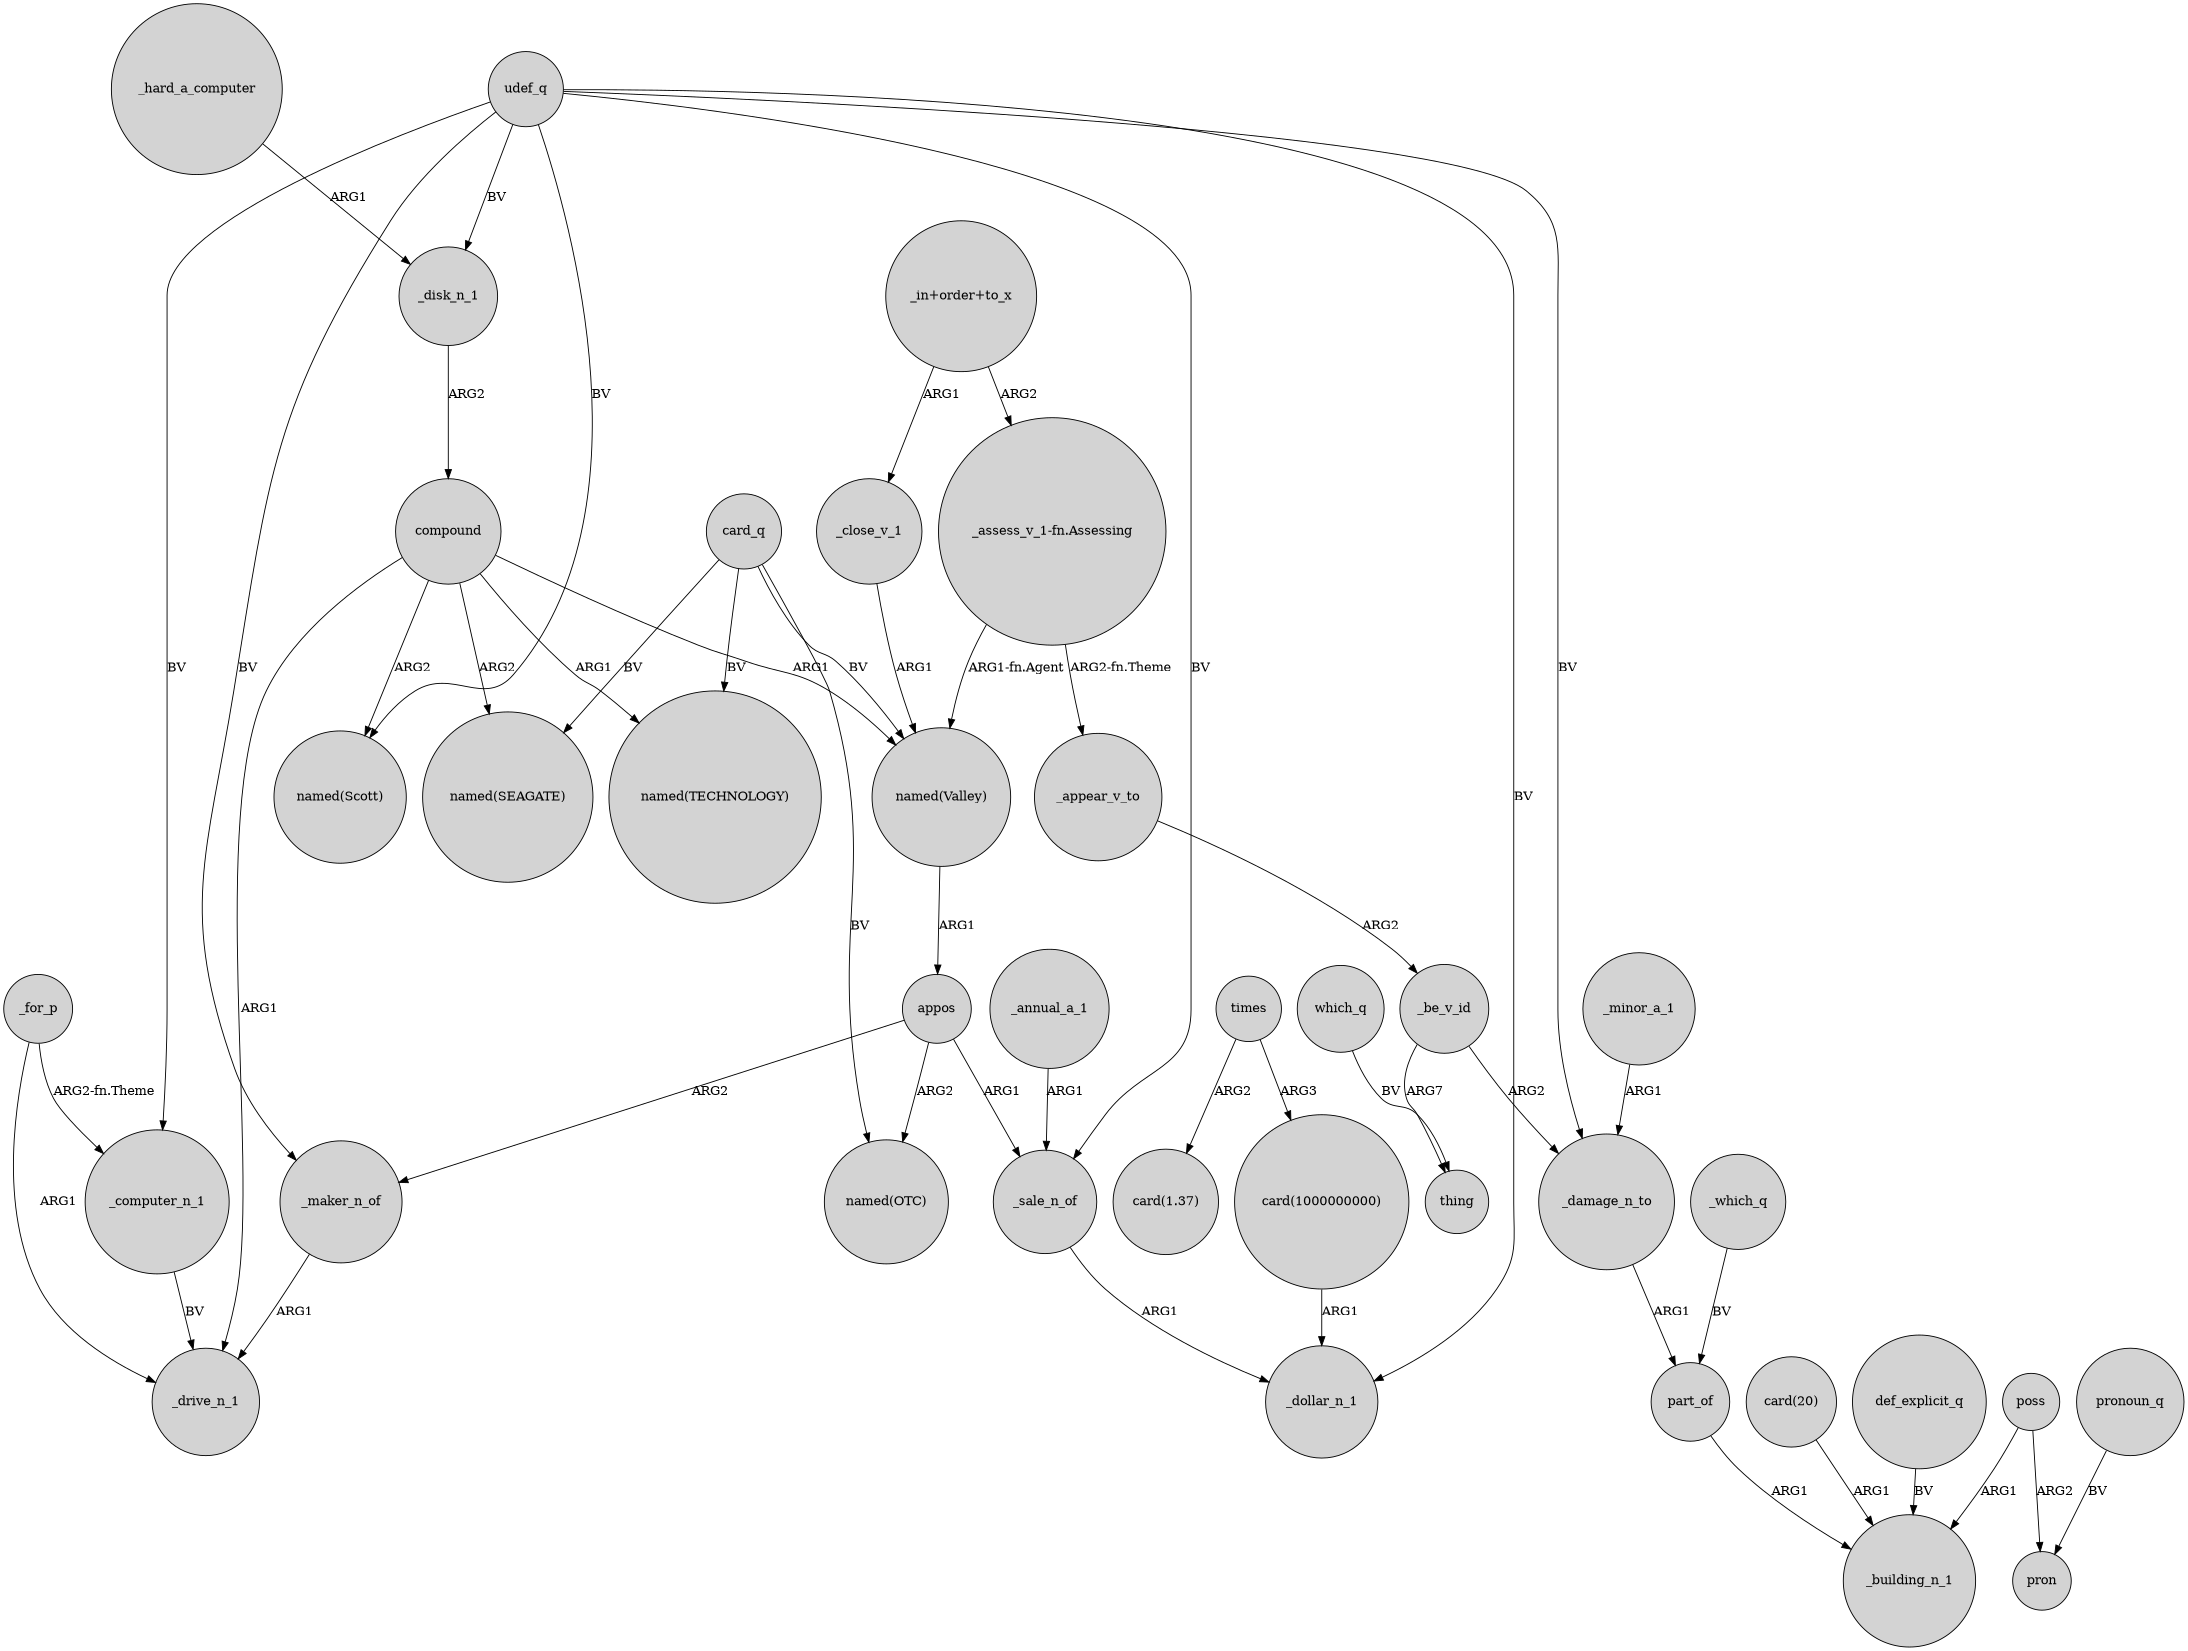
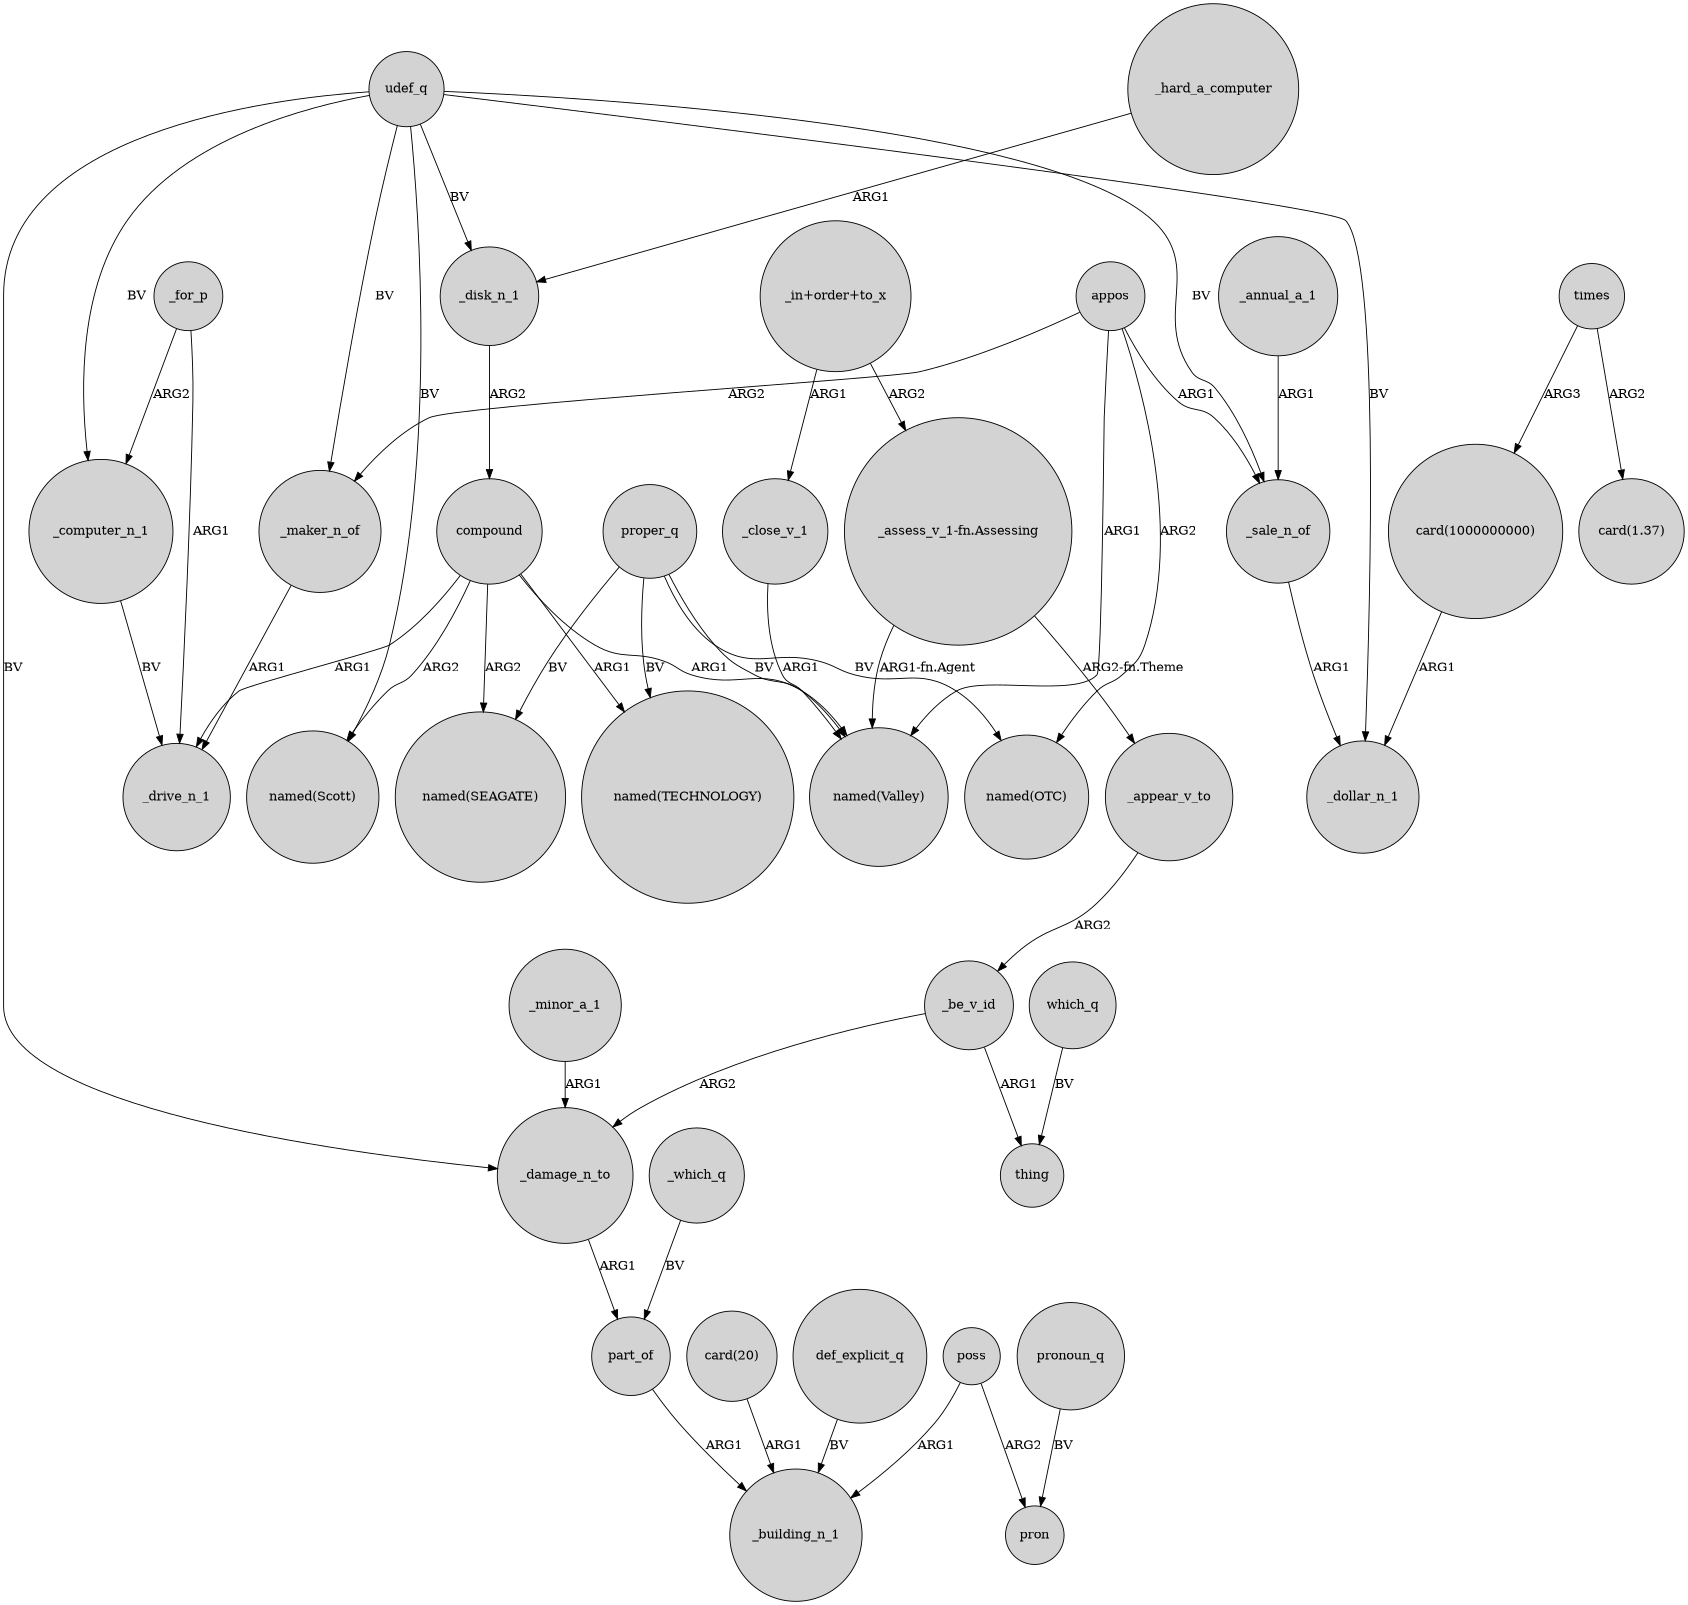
(744, 531) -> (650, 531)
(939, 916) -> (1101, 602)
(104, 1092) -> (172, 395)
(1425, 1092) -> (1019, 1085)
